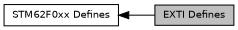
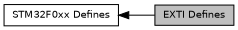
(61, 15) -> (61, 15)
